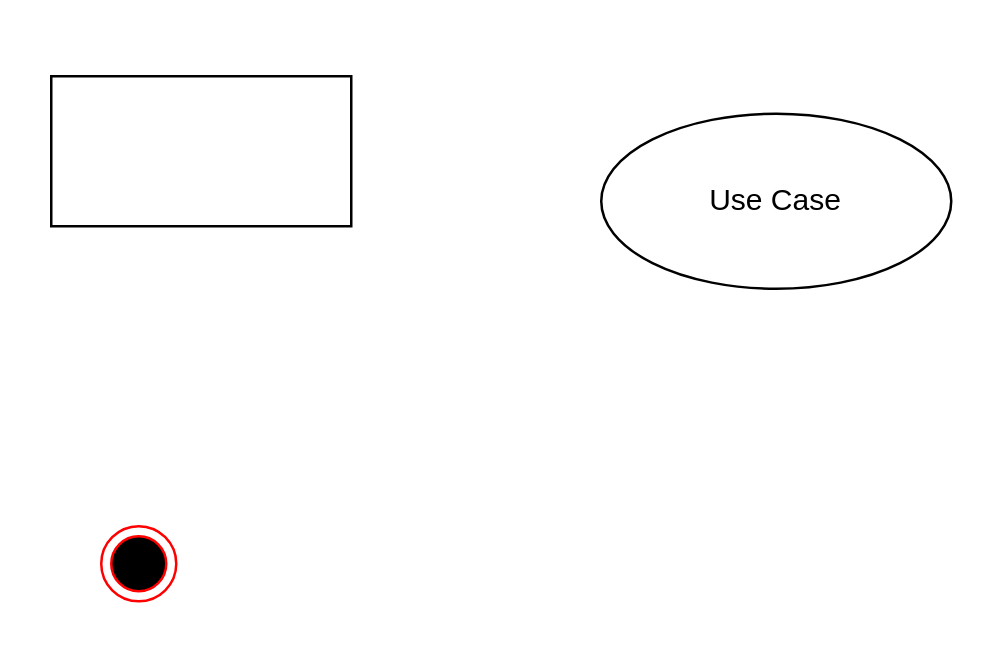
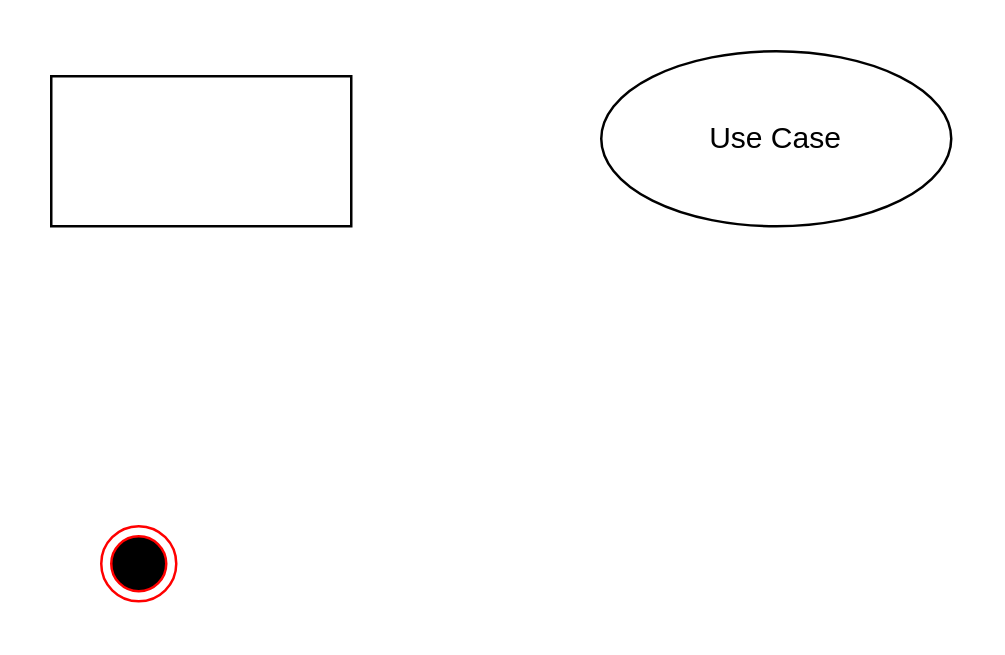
(776, 201) -> (776, 139)
